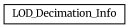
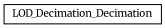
(64, 14) -> (83, 14)
